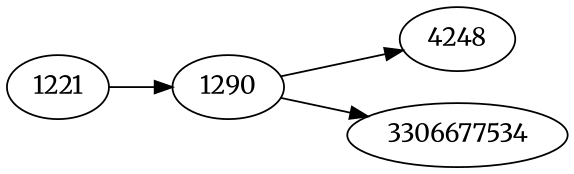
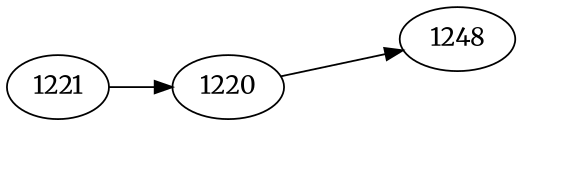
(457, 39) -> (457, 39)
(228, 87) -> (228, 87)
(457, 135) -> none
